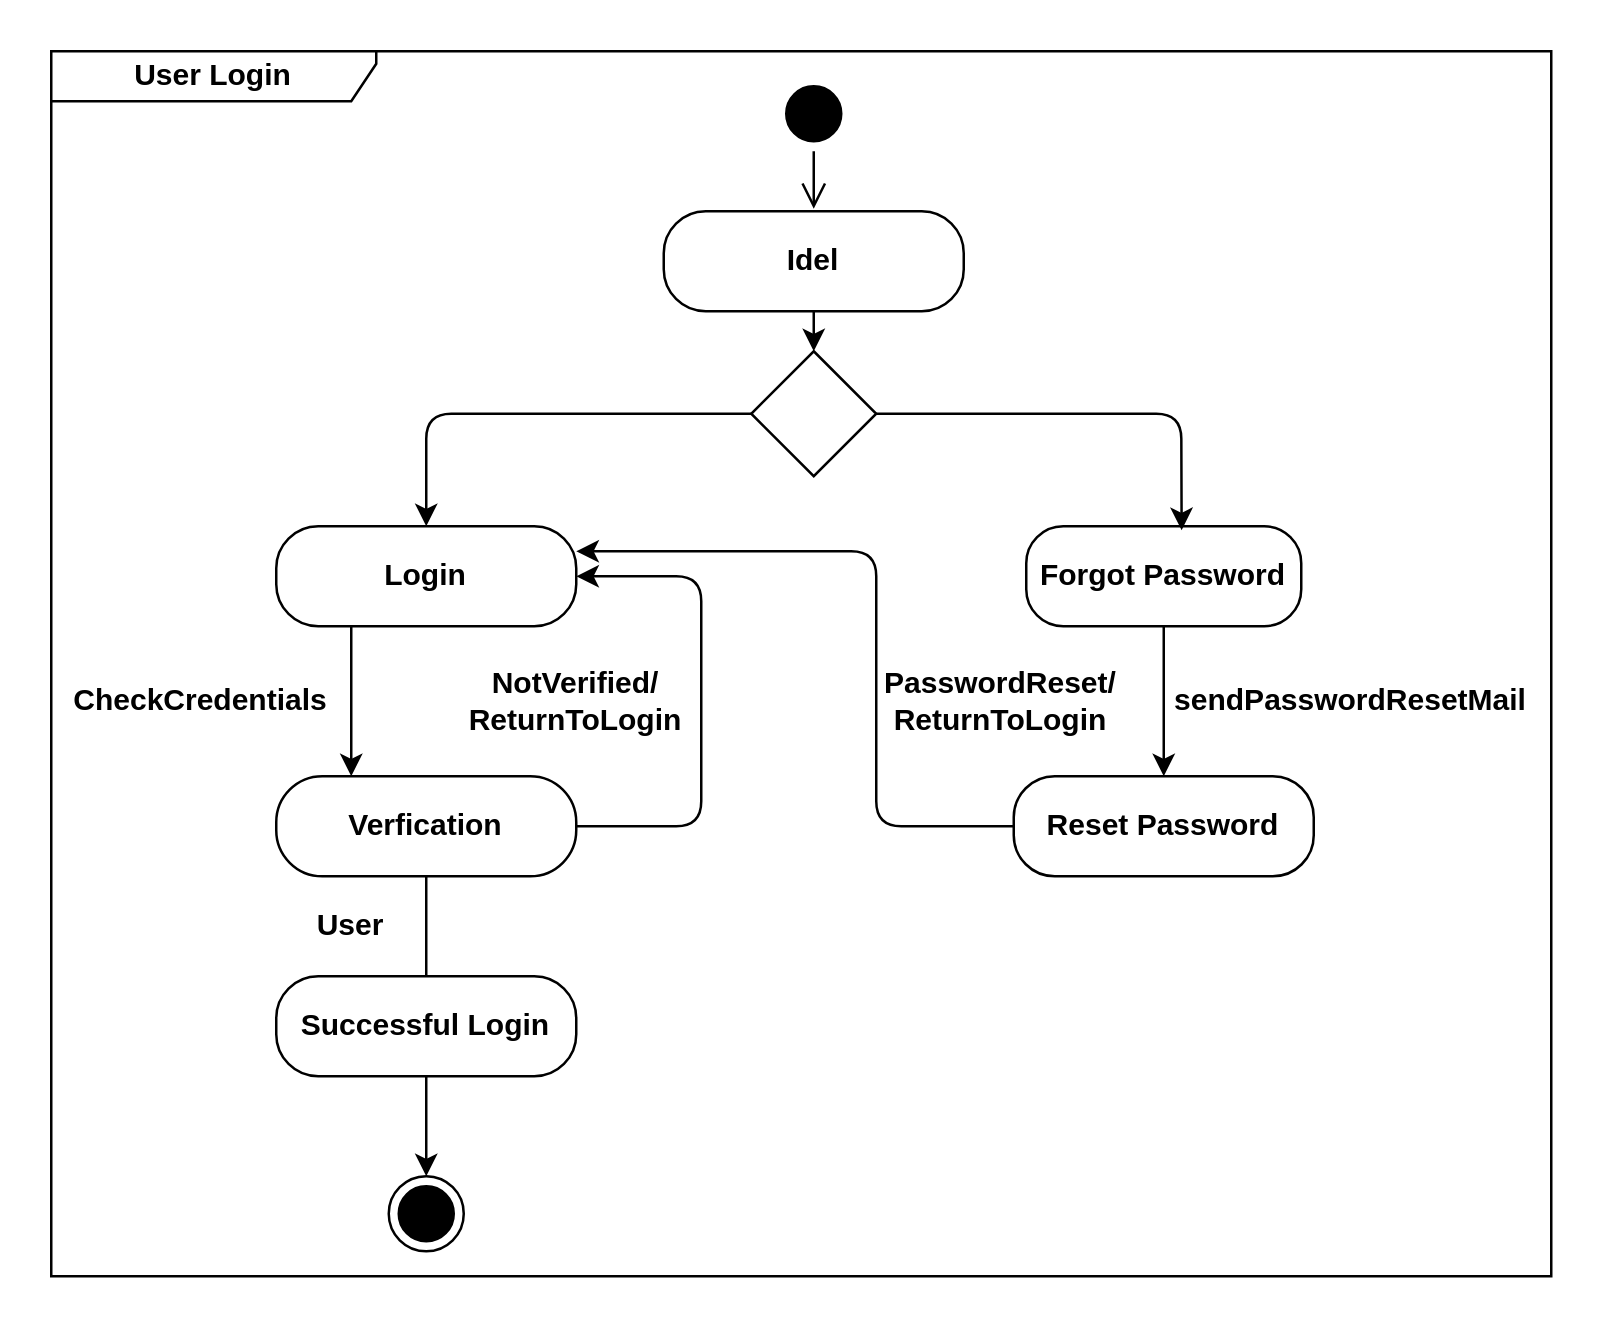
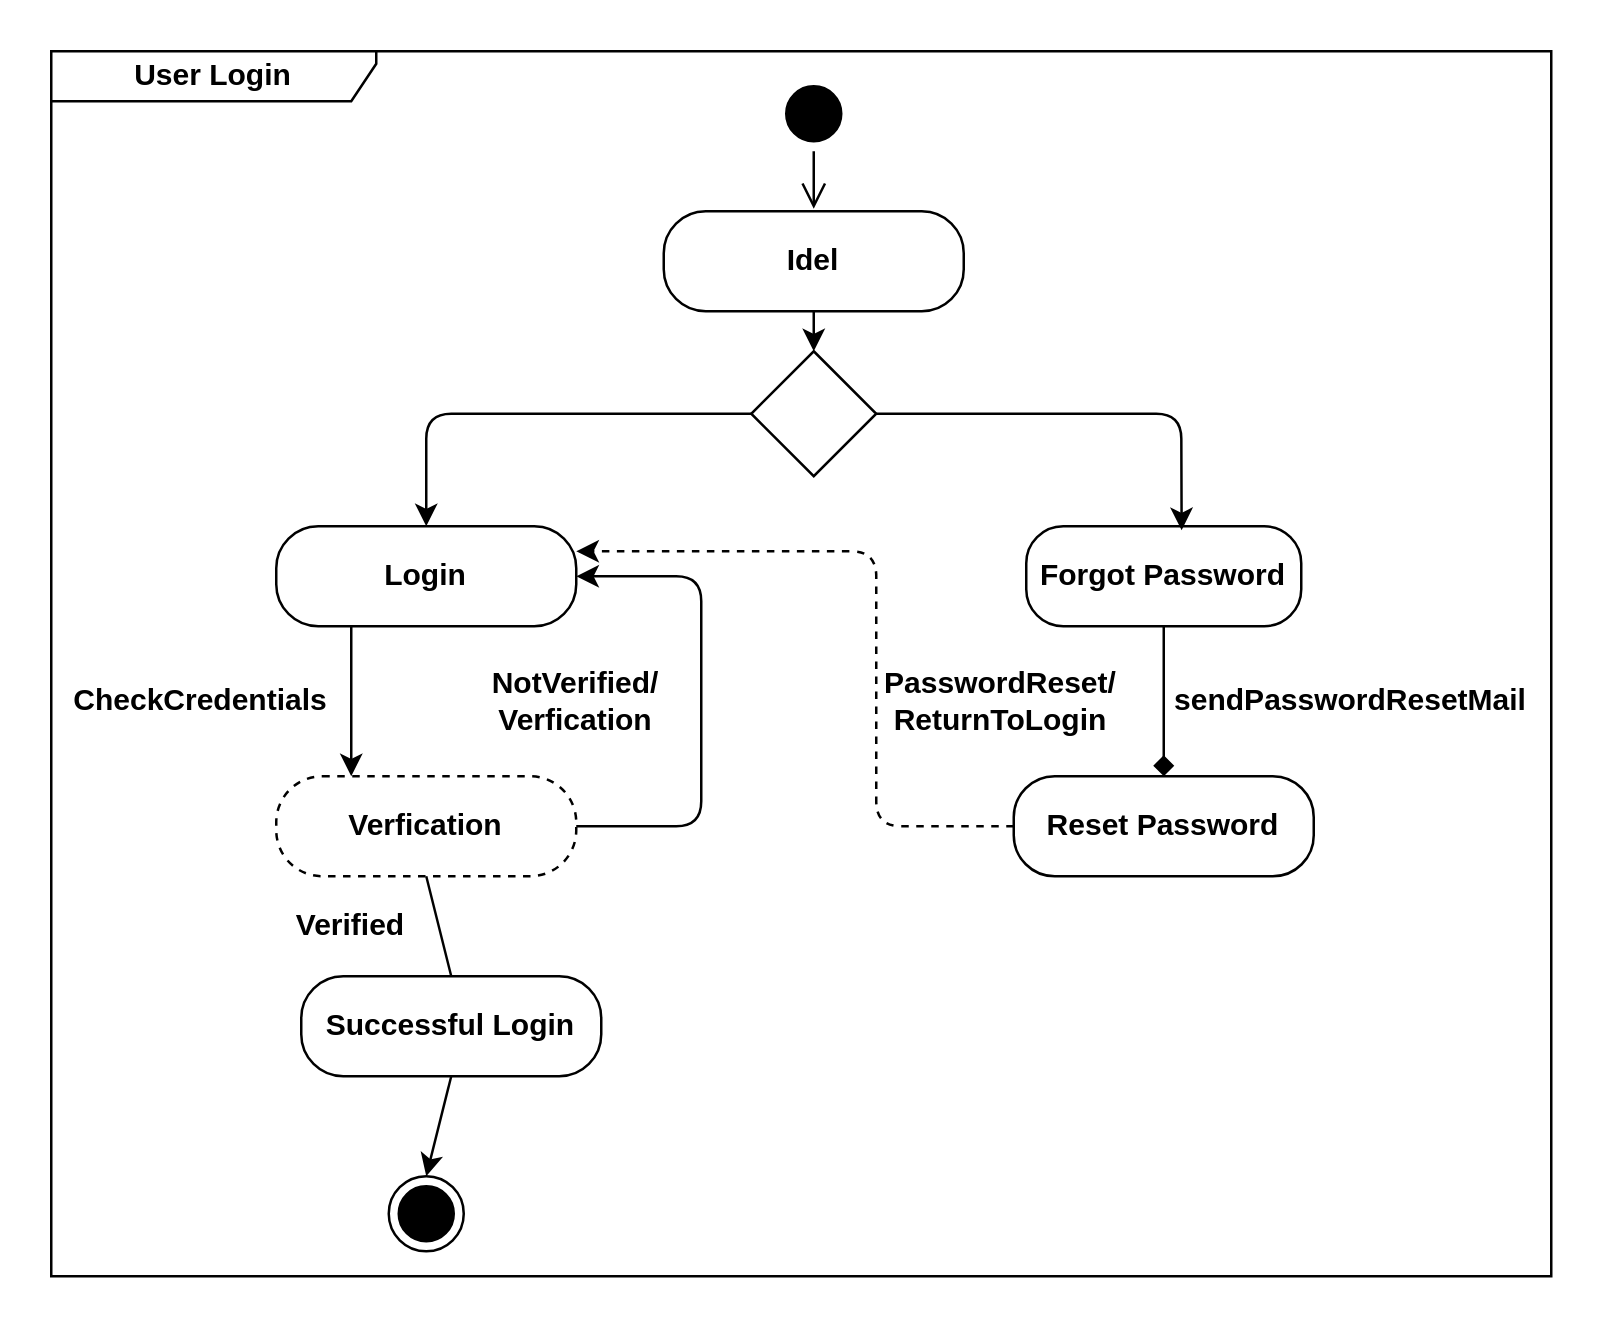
(876, 612) -> (876, 612)
(576, 701) -> (576, 701)
(1164, 757) -> (1164, 756)
(426, 826) -> (426, 826)
(351, 926) -> (351, 926)
(426, 1026) -> (451, 1026)
